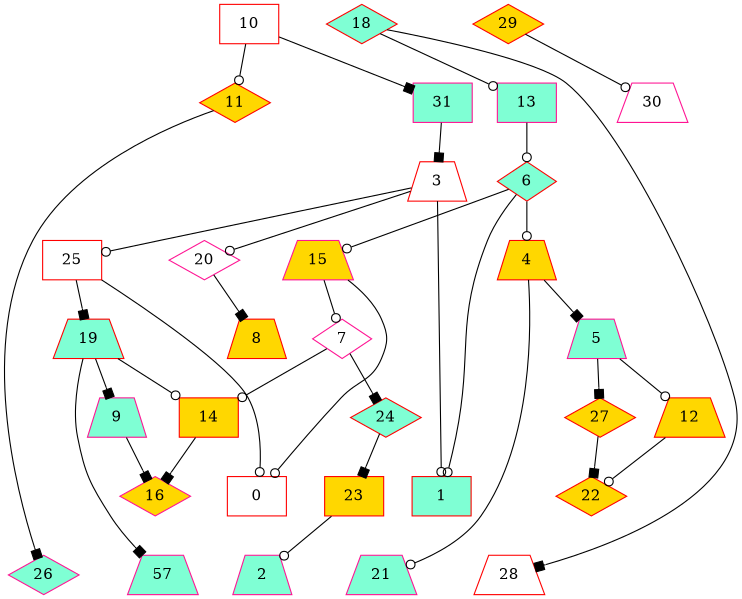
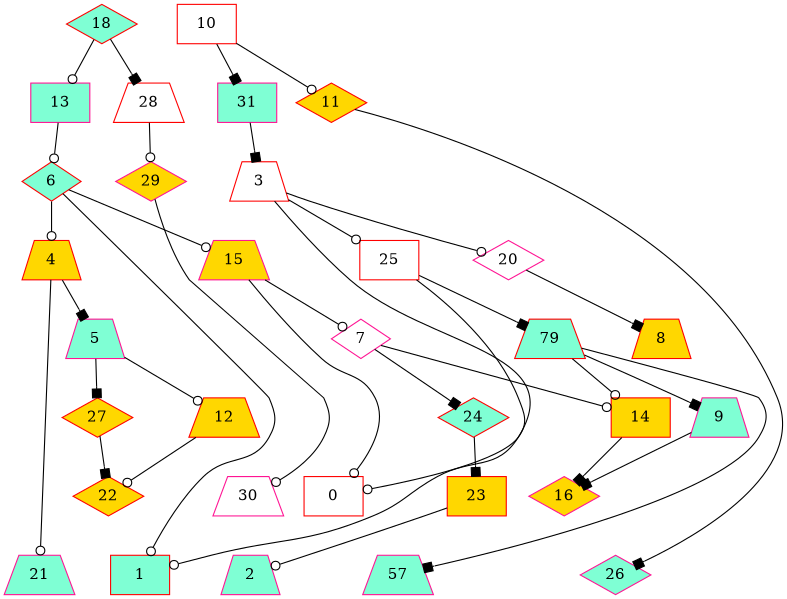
(508, 24) -> (151, 181)
none -> (150, 138)
(89, 339) -> (550, 339)
